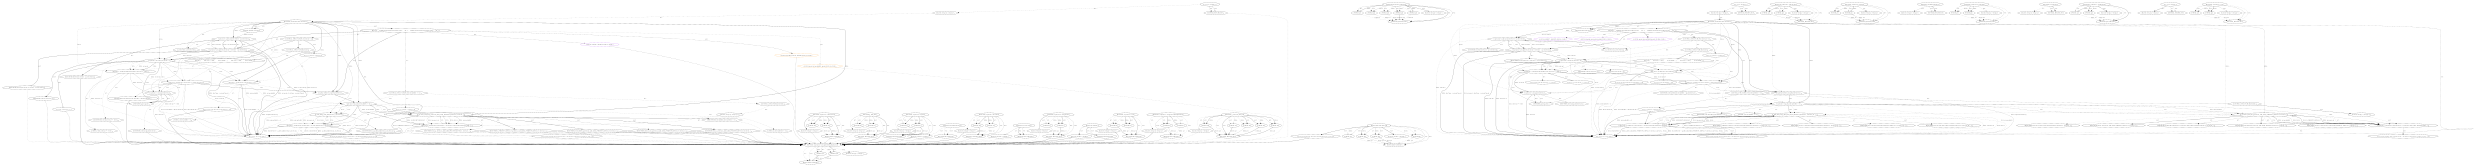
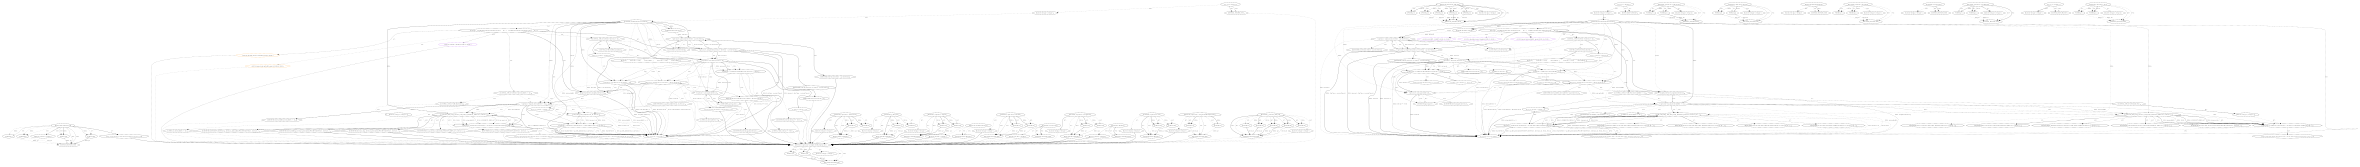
(361, 120) -> (625, 108)
